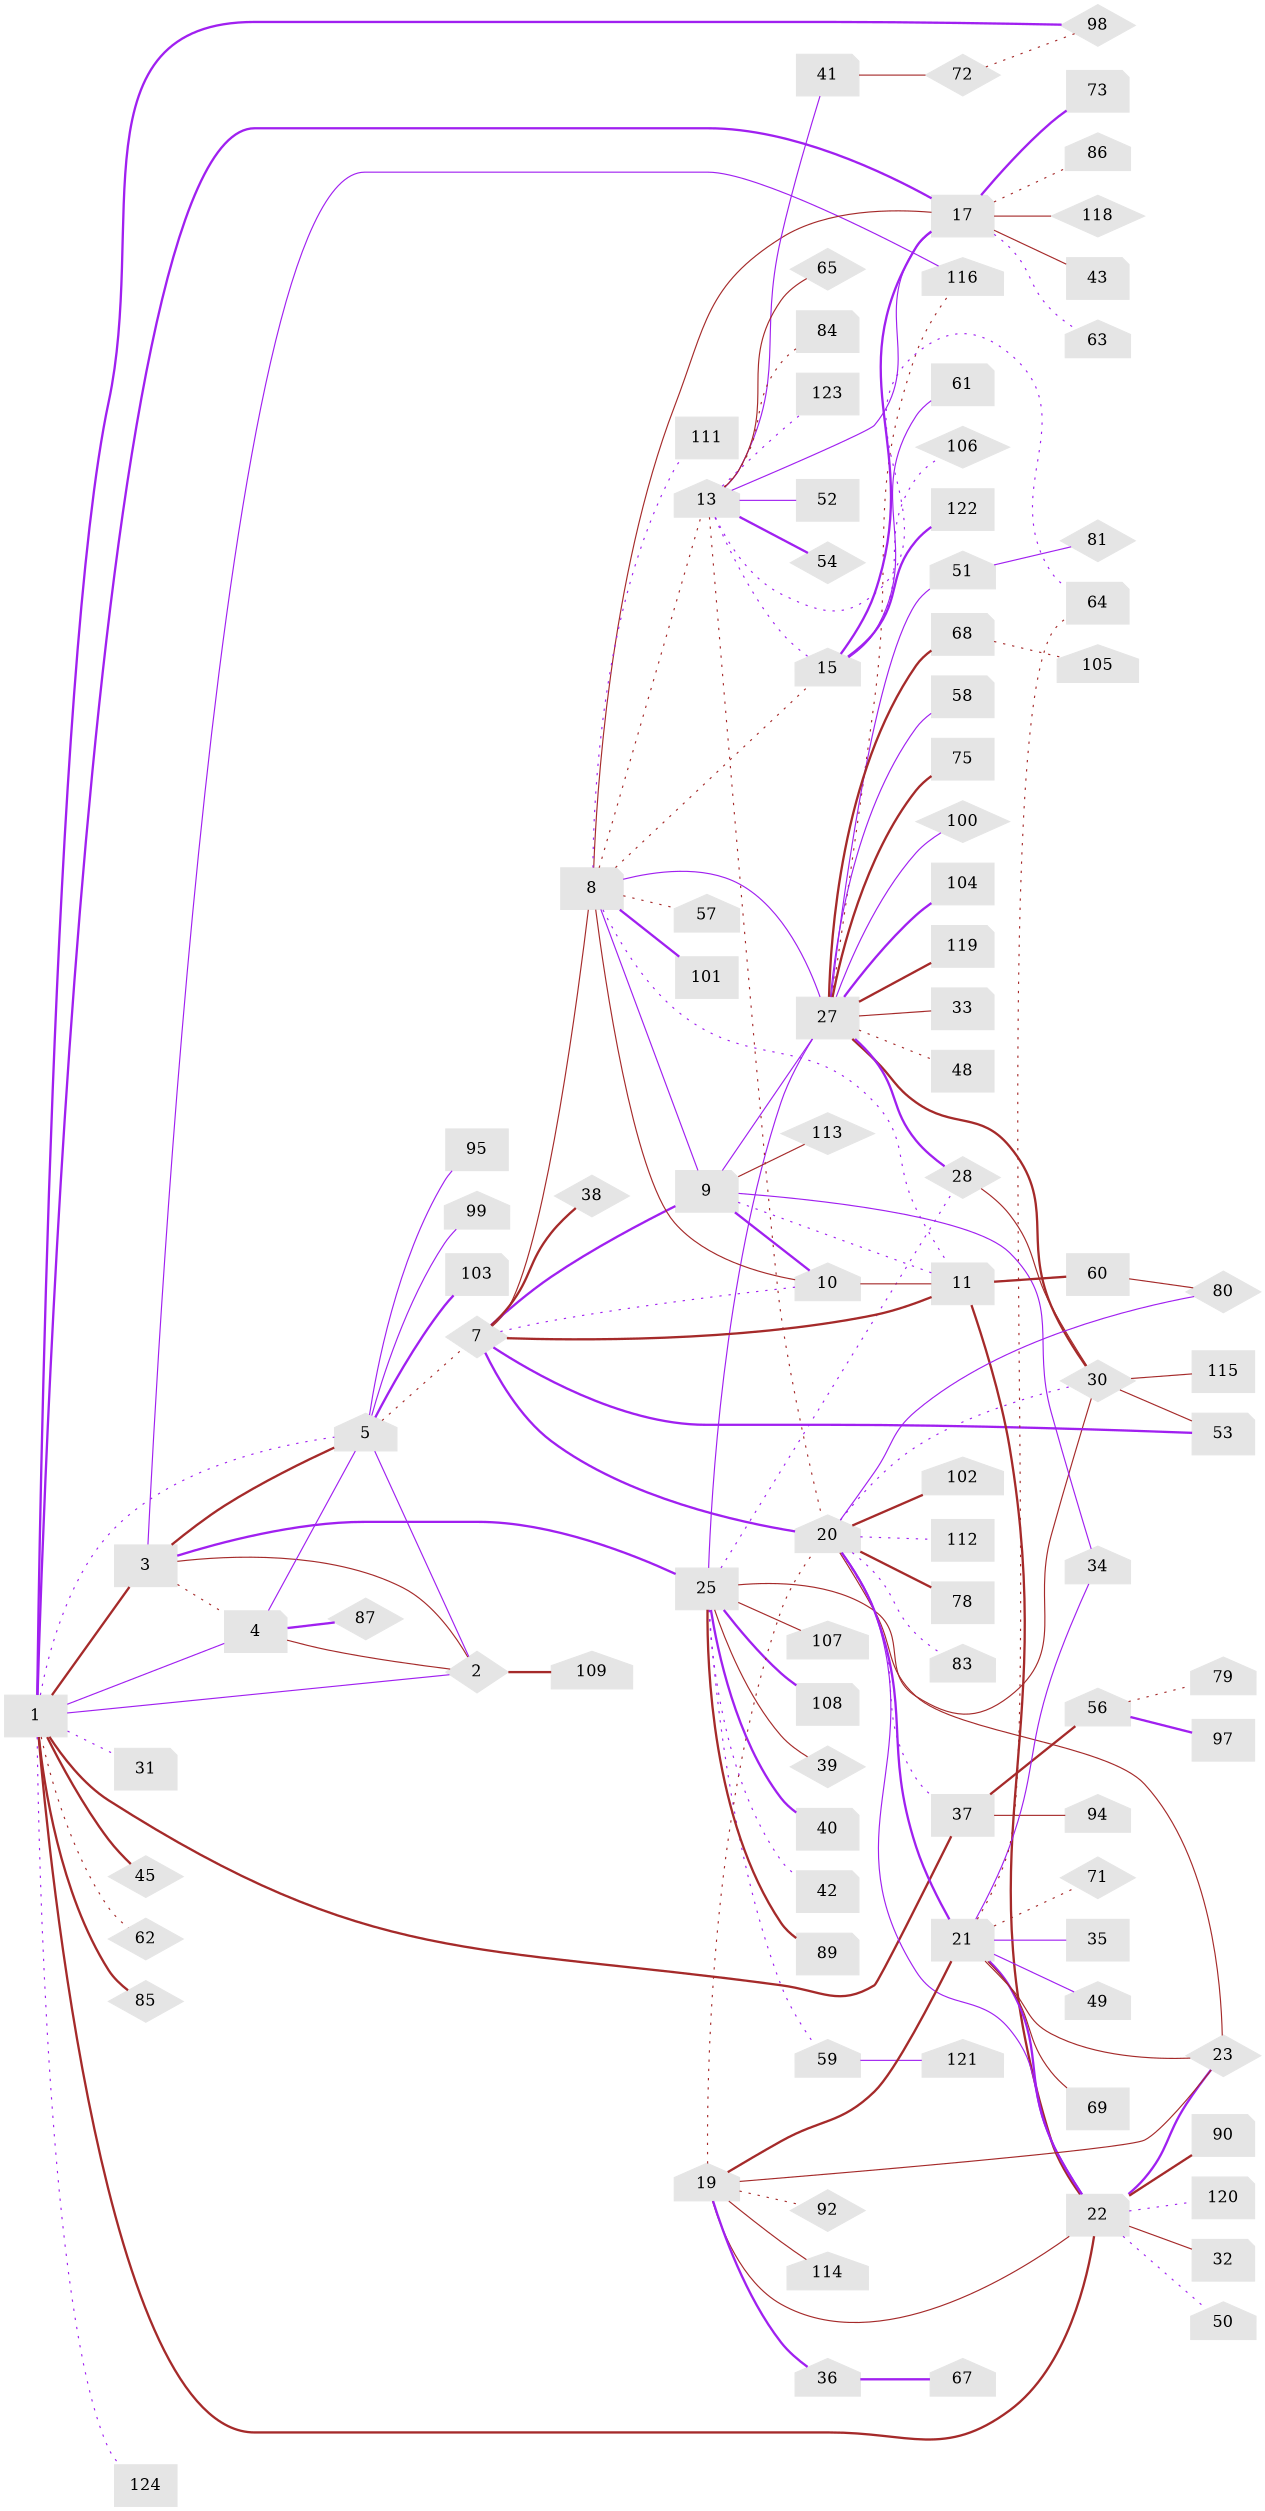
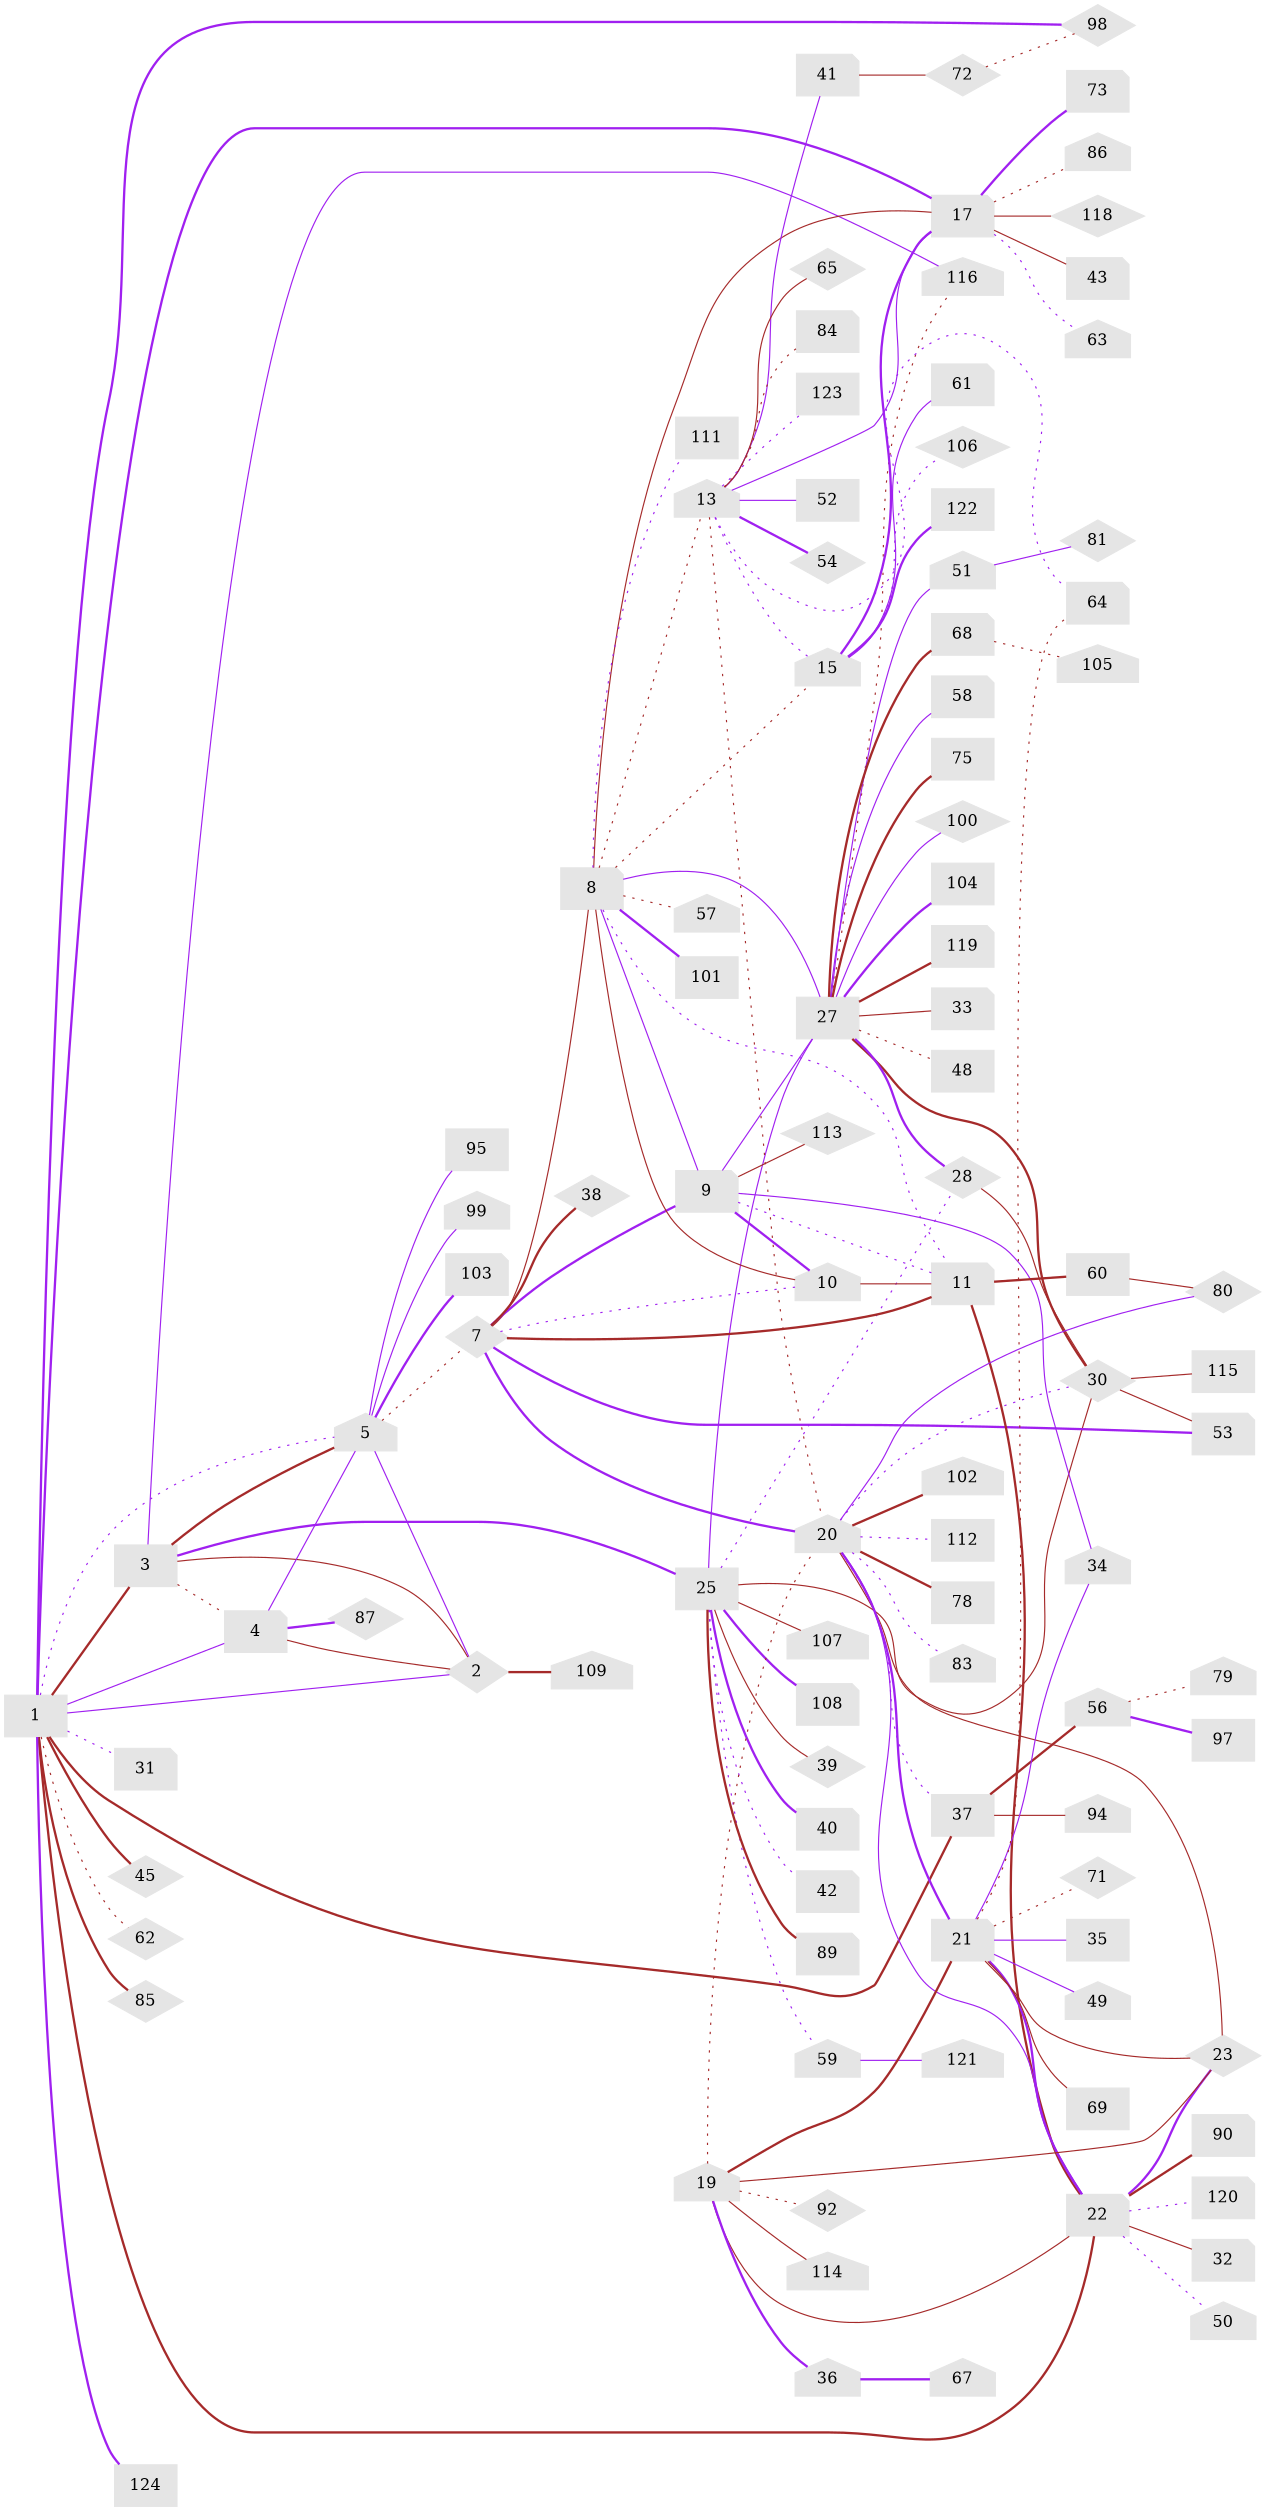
(52, 2105) -> (52, 2105)
